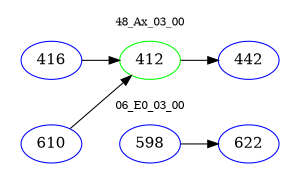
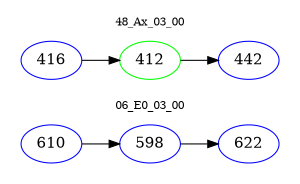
(97, 106) -> (95, 144)
